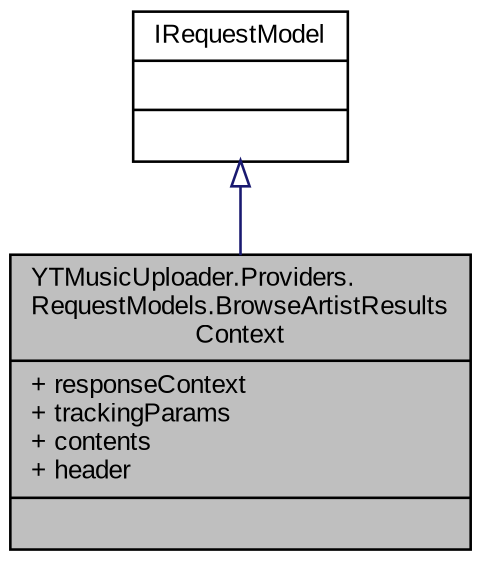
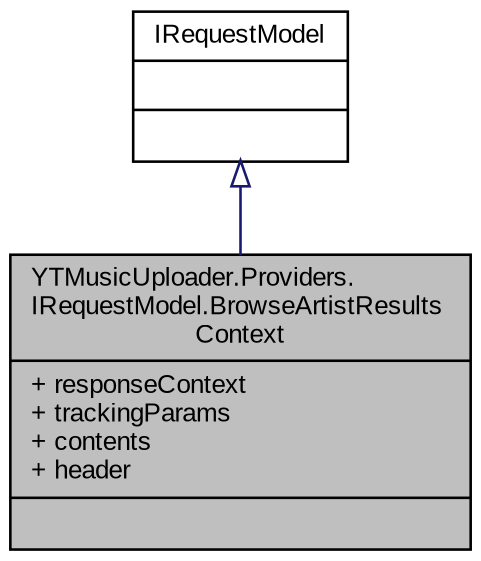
(241, 306) -> (238, 306)
